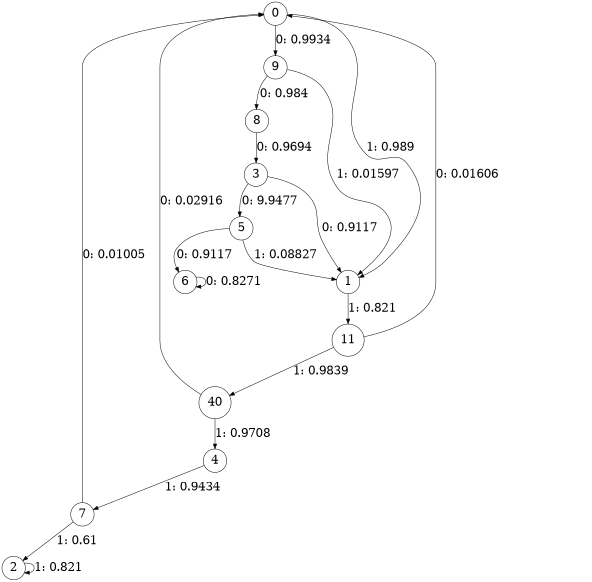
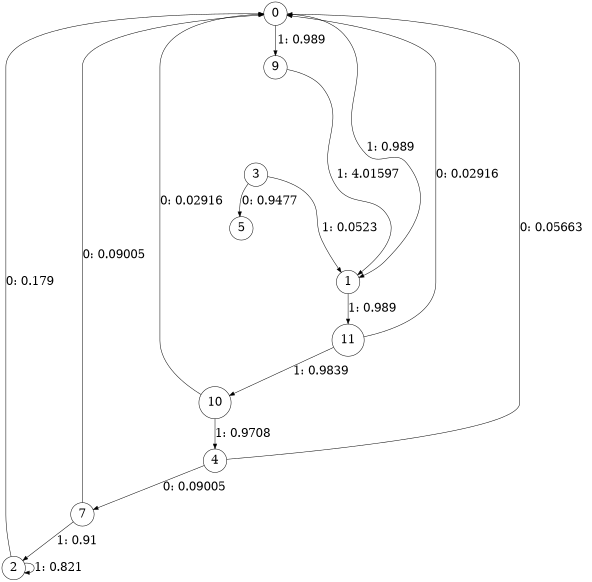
(309, 41) -> (309, 41)
(257, 121) -> none
(371, 175) -> (371, 175)
(471, 175) -> (471, 175)
none -> (6, 177)
(275, 201) -> (275, 201)
(355, 228) -> (355, 228)
(118, 255) -> (118, 255)
none -> (520, 264)
(280, 269) -> none
(185, 282) -> none
(380, 309) -> (380, 309)
(215, 403) -> (215, 403)
(198, 488) -> (198, 488)
(86, 541) -> (86, 541)
